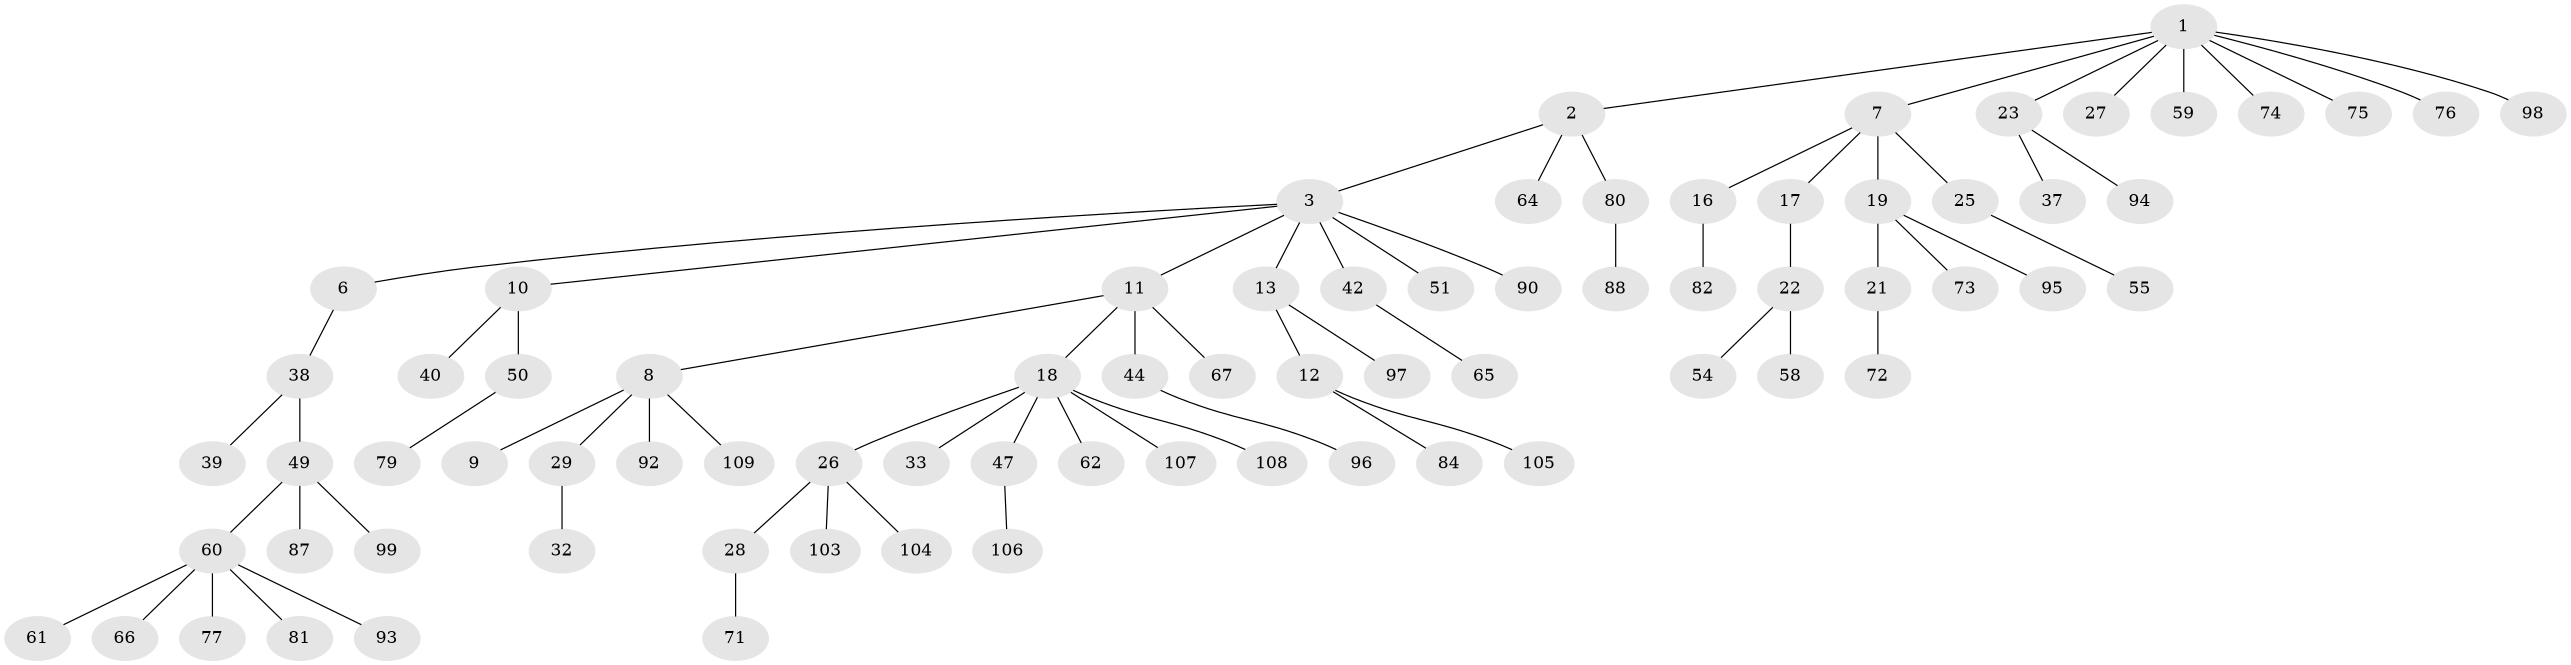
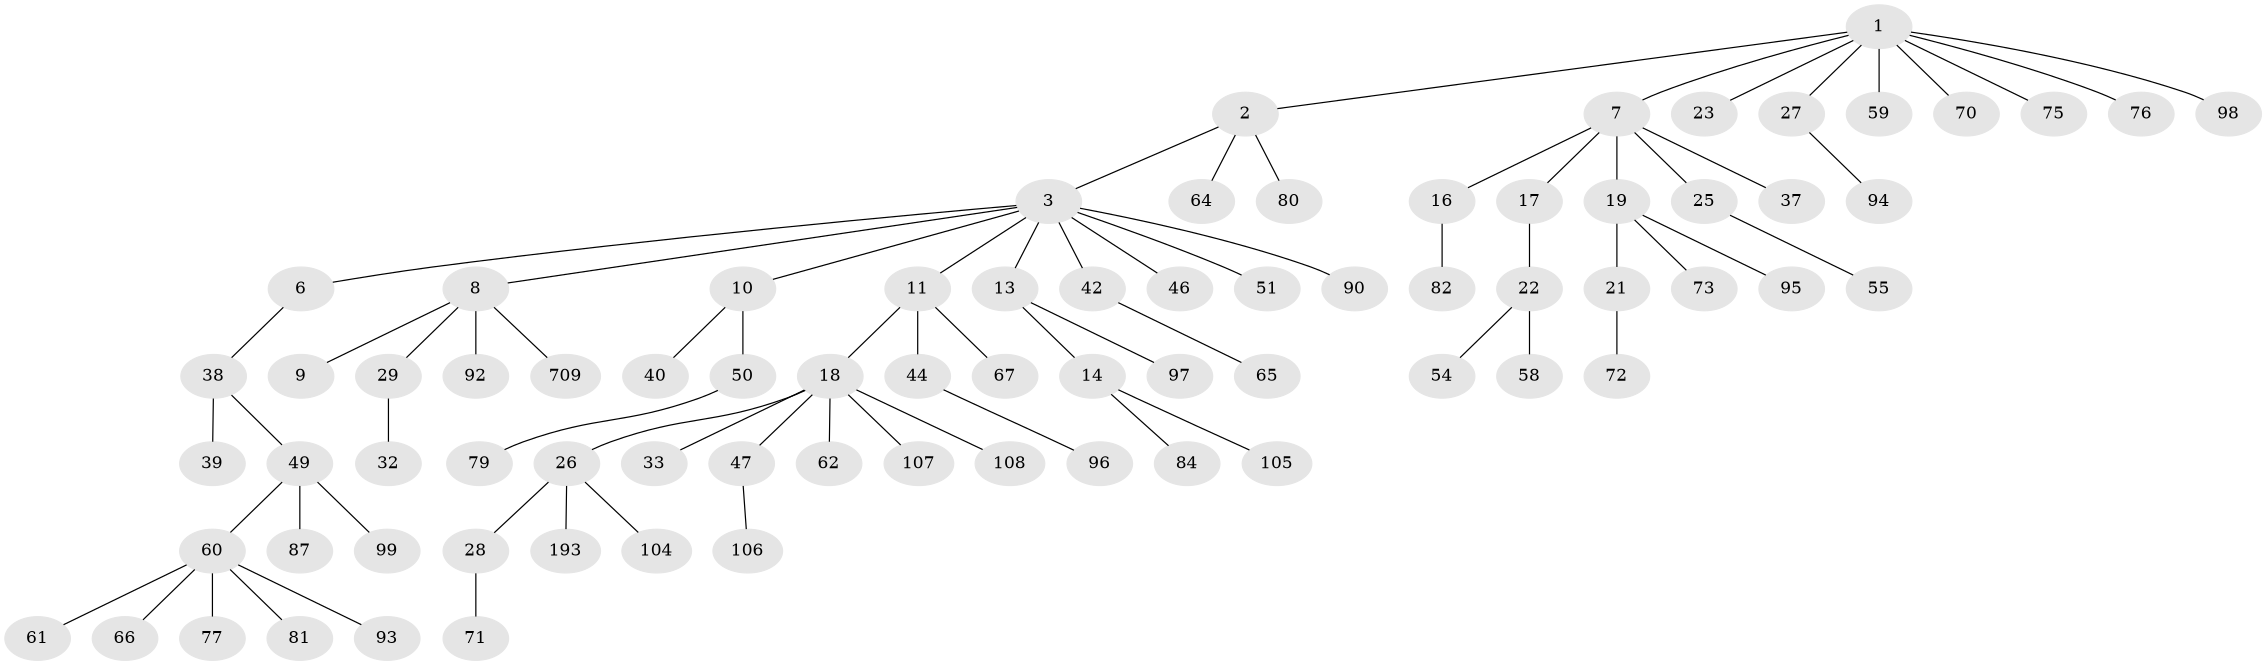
(2271, 114) -> (1967, 114)
(2031, 158) -> (1704, 158)
(2075, 158) -> (1835, 158)
none -> (1180, 289)
(1616, 289) -> none
(892, 333) -> (762, 245)
(1310, 376) -> (1093, 376)
(739, 464) -> (566, 376)
(825, 551) -> (566, 551)
